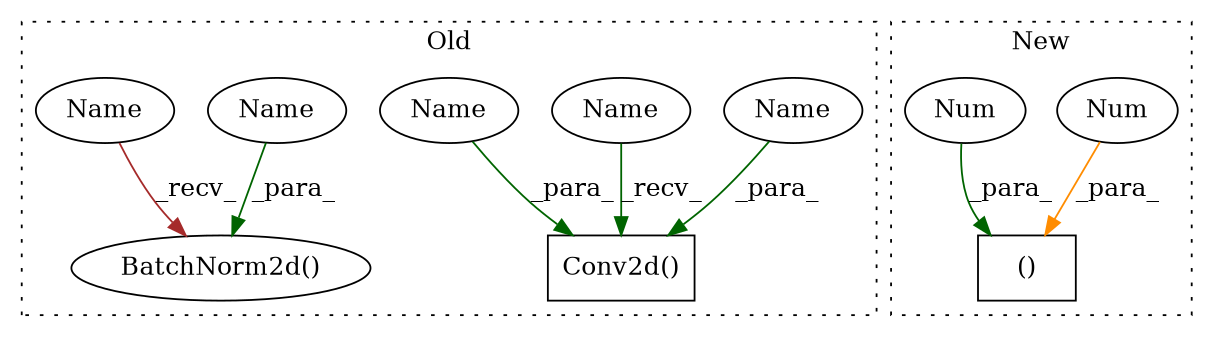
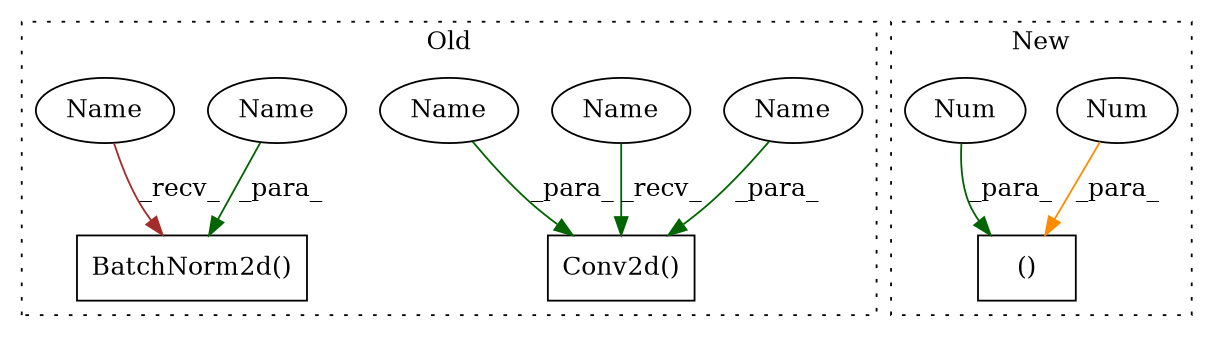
(221, 268) -> (192, 268)
